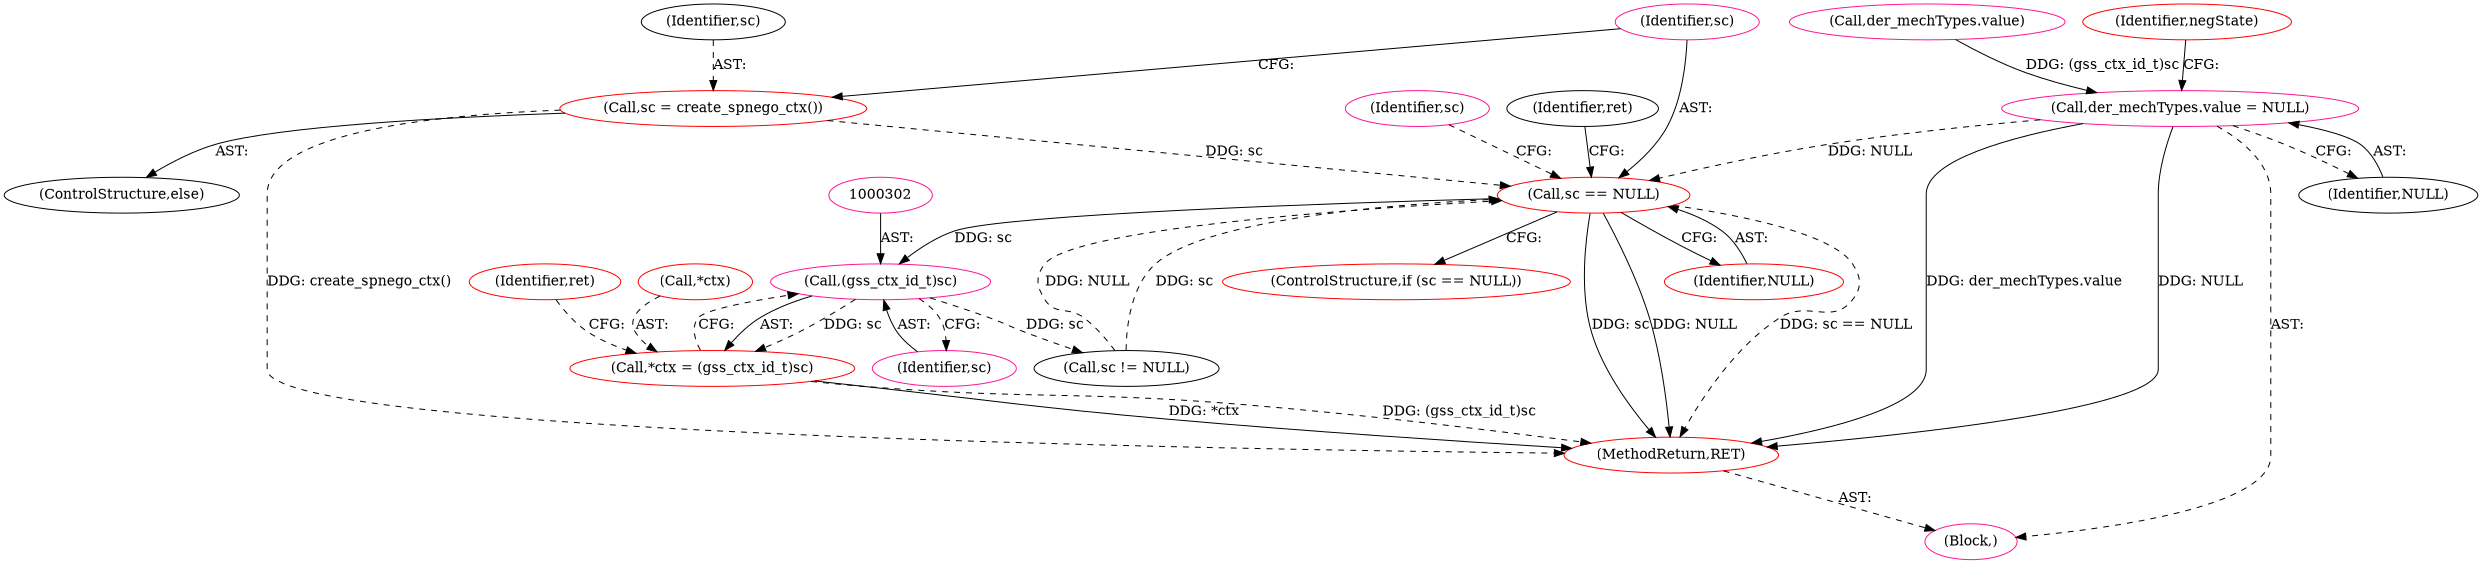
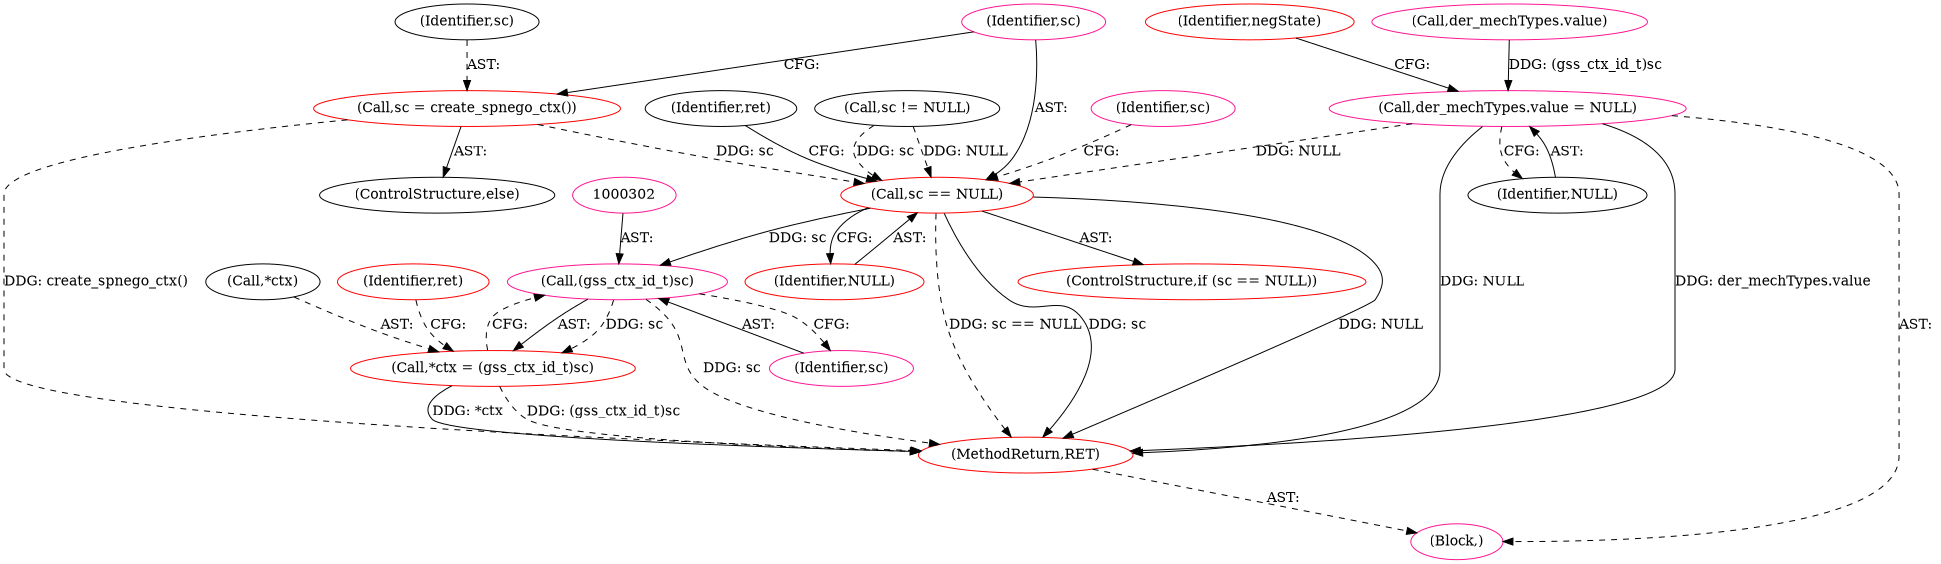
(1526, 239) -> (1098, 239)
(695, 282) -> (263, 282)
(1002, 323) -> (762, 411)
